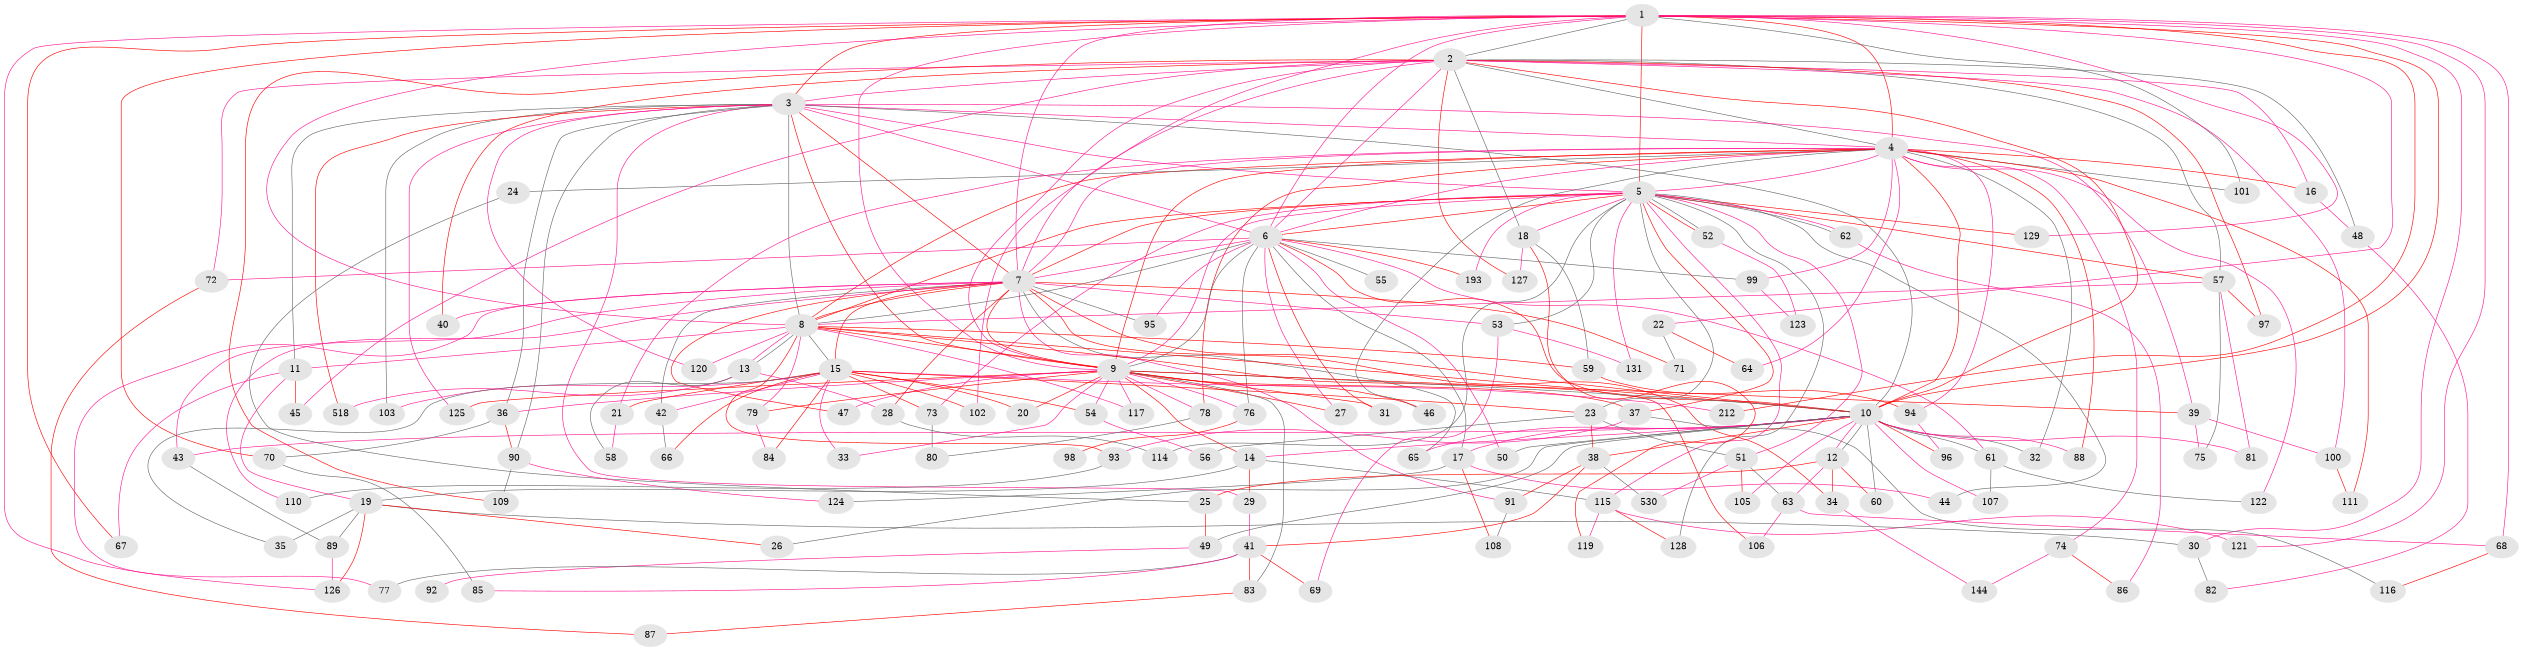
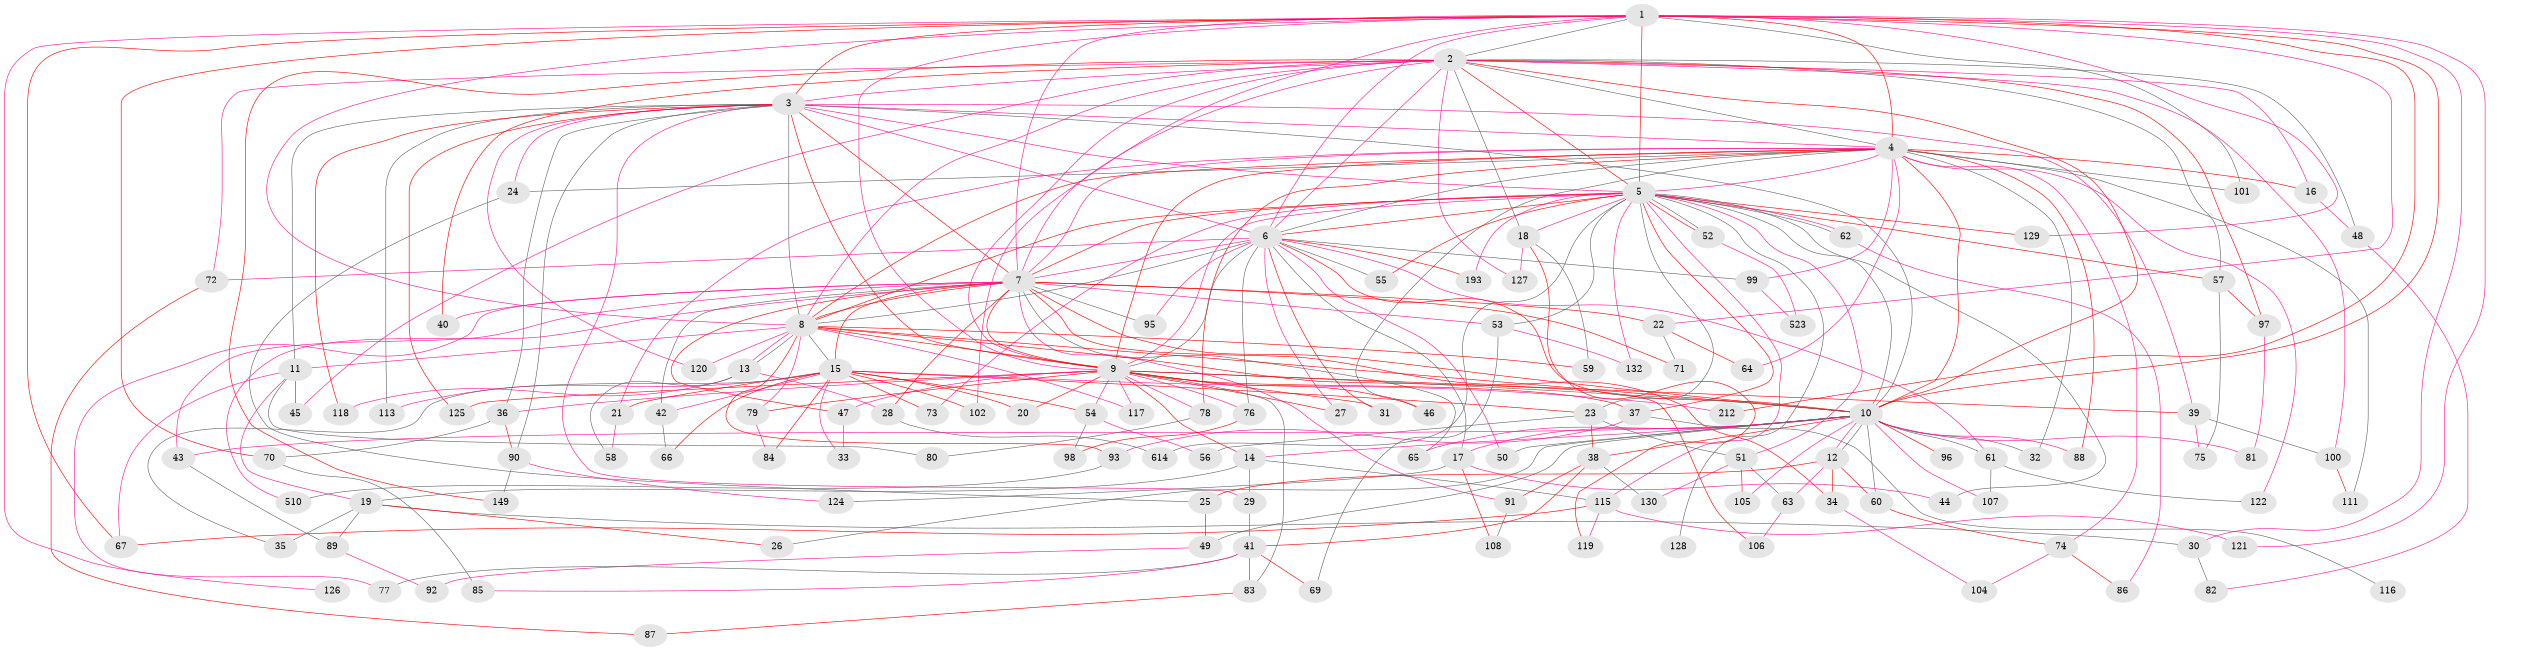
none -> (628, 114)
none -> (1545, 126)
(470, 142) -> (470, 142)
(1439, 169) -> (1439, 169)
(1575, 171) -> (1575, 171)
none -> (1503, 219)
(2252, 233) -> (2252, 233)
none -> (1828, 255)
none -> (1340, 295)
(1545, 302) -> (1084, 111)
(1798, 325) -> (1798, 325)
(1634, 370) -> (1634, 370)
(2235, 370) -> (2263, 392)
(341, 414) -> (341, 414)
(387, 414) -> (387, 414)
(1910, 414) -> none
(932, 436) -> (551, 444)
none -> (1080, 436)
(2263, 436) -> (2263, 436)
(957, 440) -> (844, 437)
(1383, 456) -> (1383, 456)
(1160, 458) -> (1160, 458)
(1250, 481) -> (1250, 481)
(293, 503) -> (293, 503)
(501, 503) -> (501, 503)
(1649, 503) -> (1649, 503)
(1642, 526) -> (898, 532)
none -> (1998, 536)
(2502, 547) -> none
(358, 549) -> none
(332, 569) -> (382, 569)
(1979, 591) -> (1979, 591)
